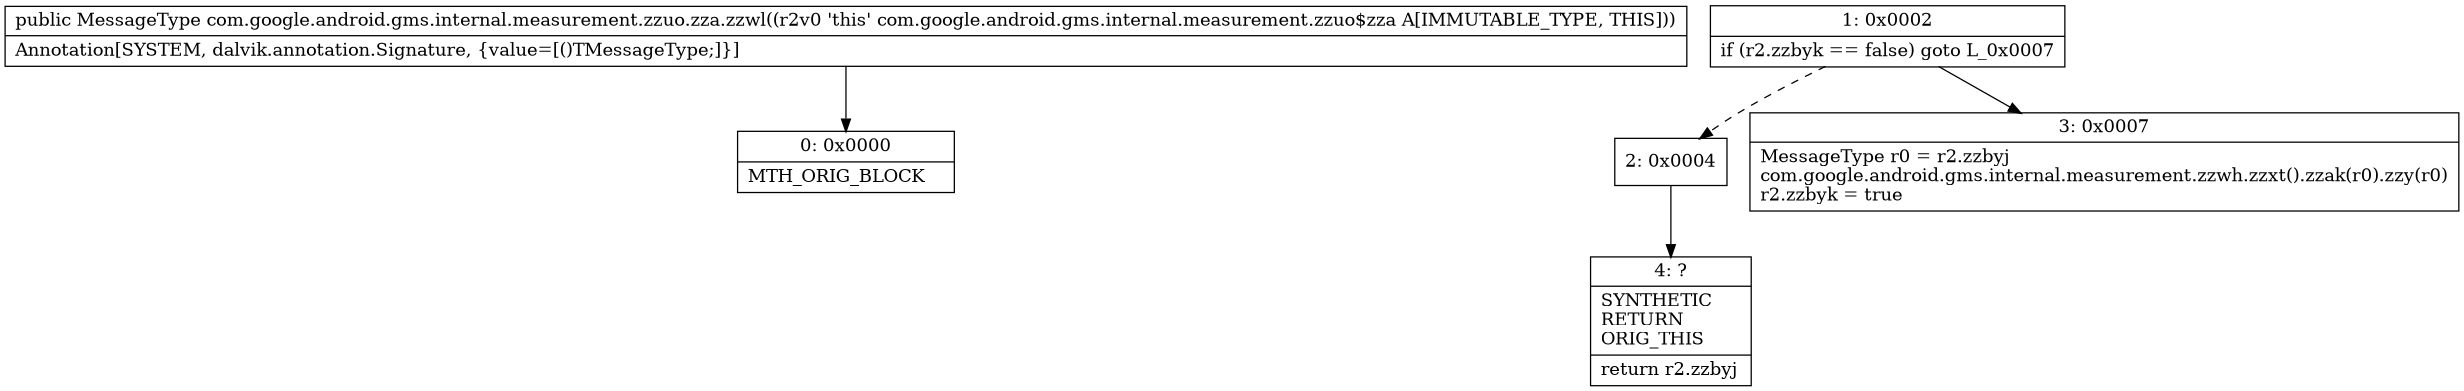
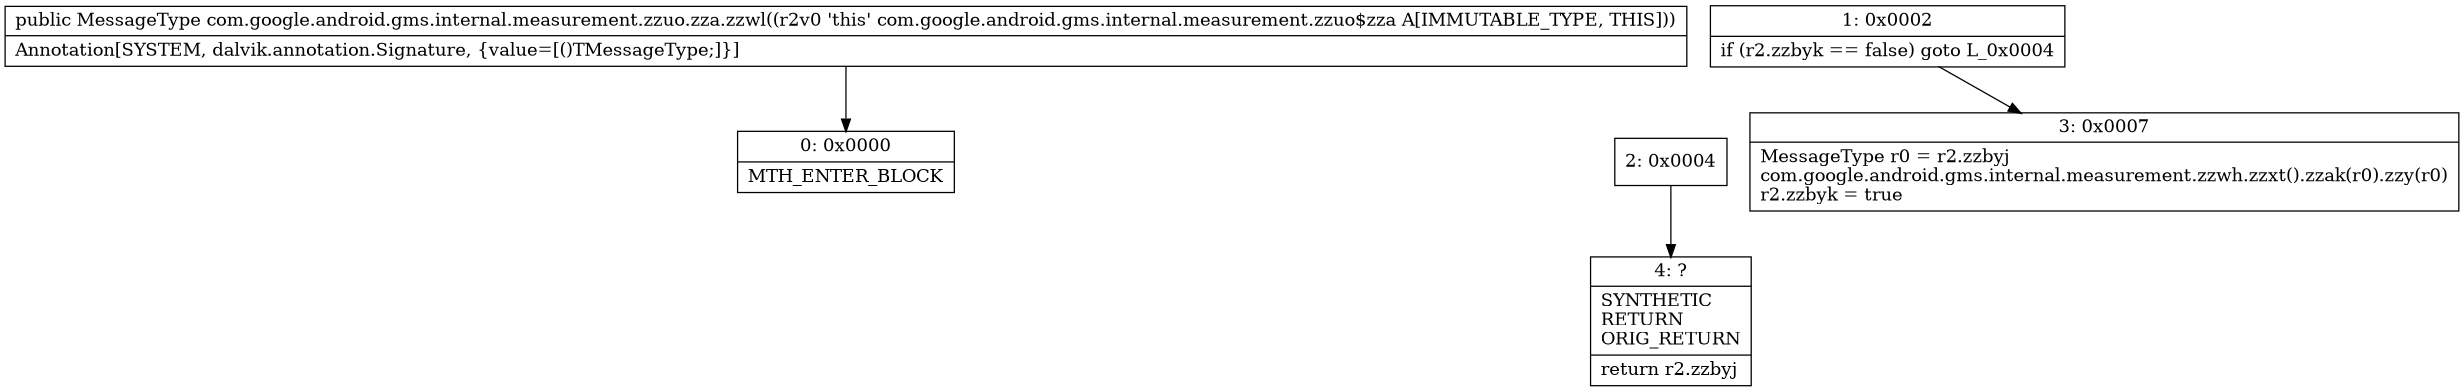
(1888, 51) -> (1888, 51)
(1766, 97) -> none
(836, 177) -> (846, 177)
(1653, 339) -> (1671, 339)
